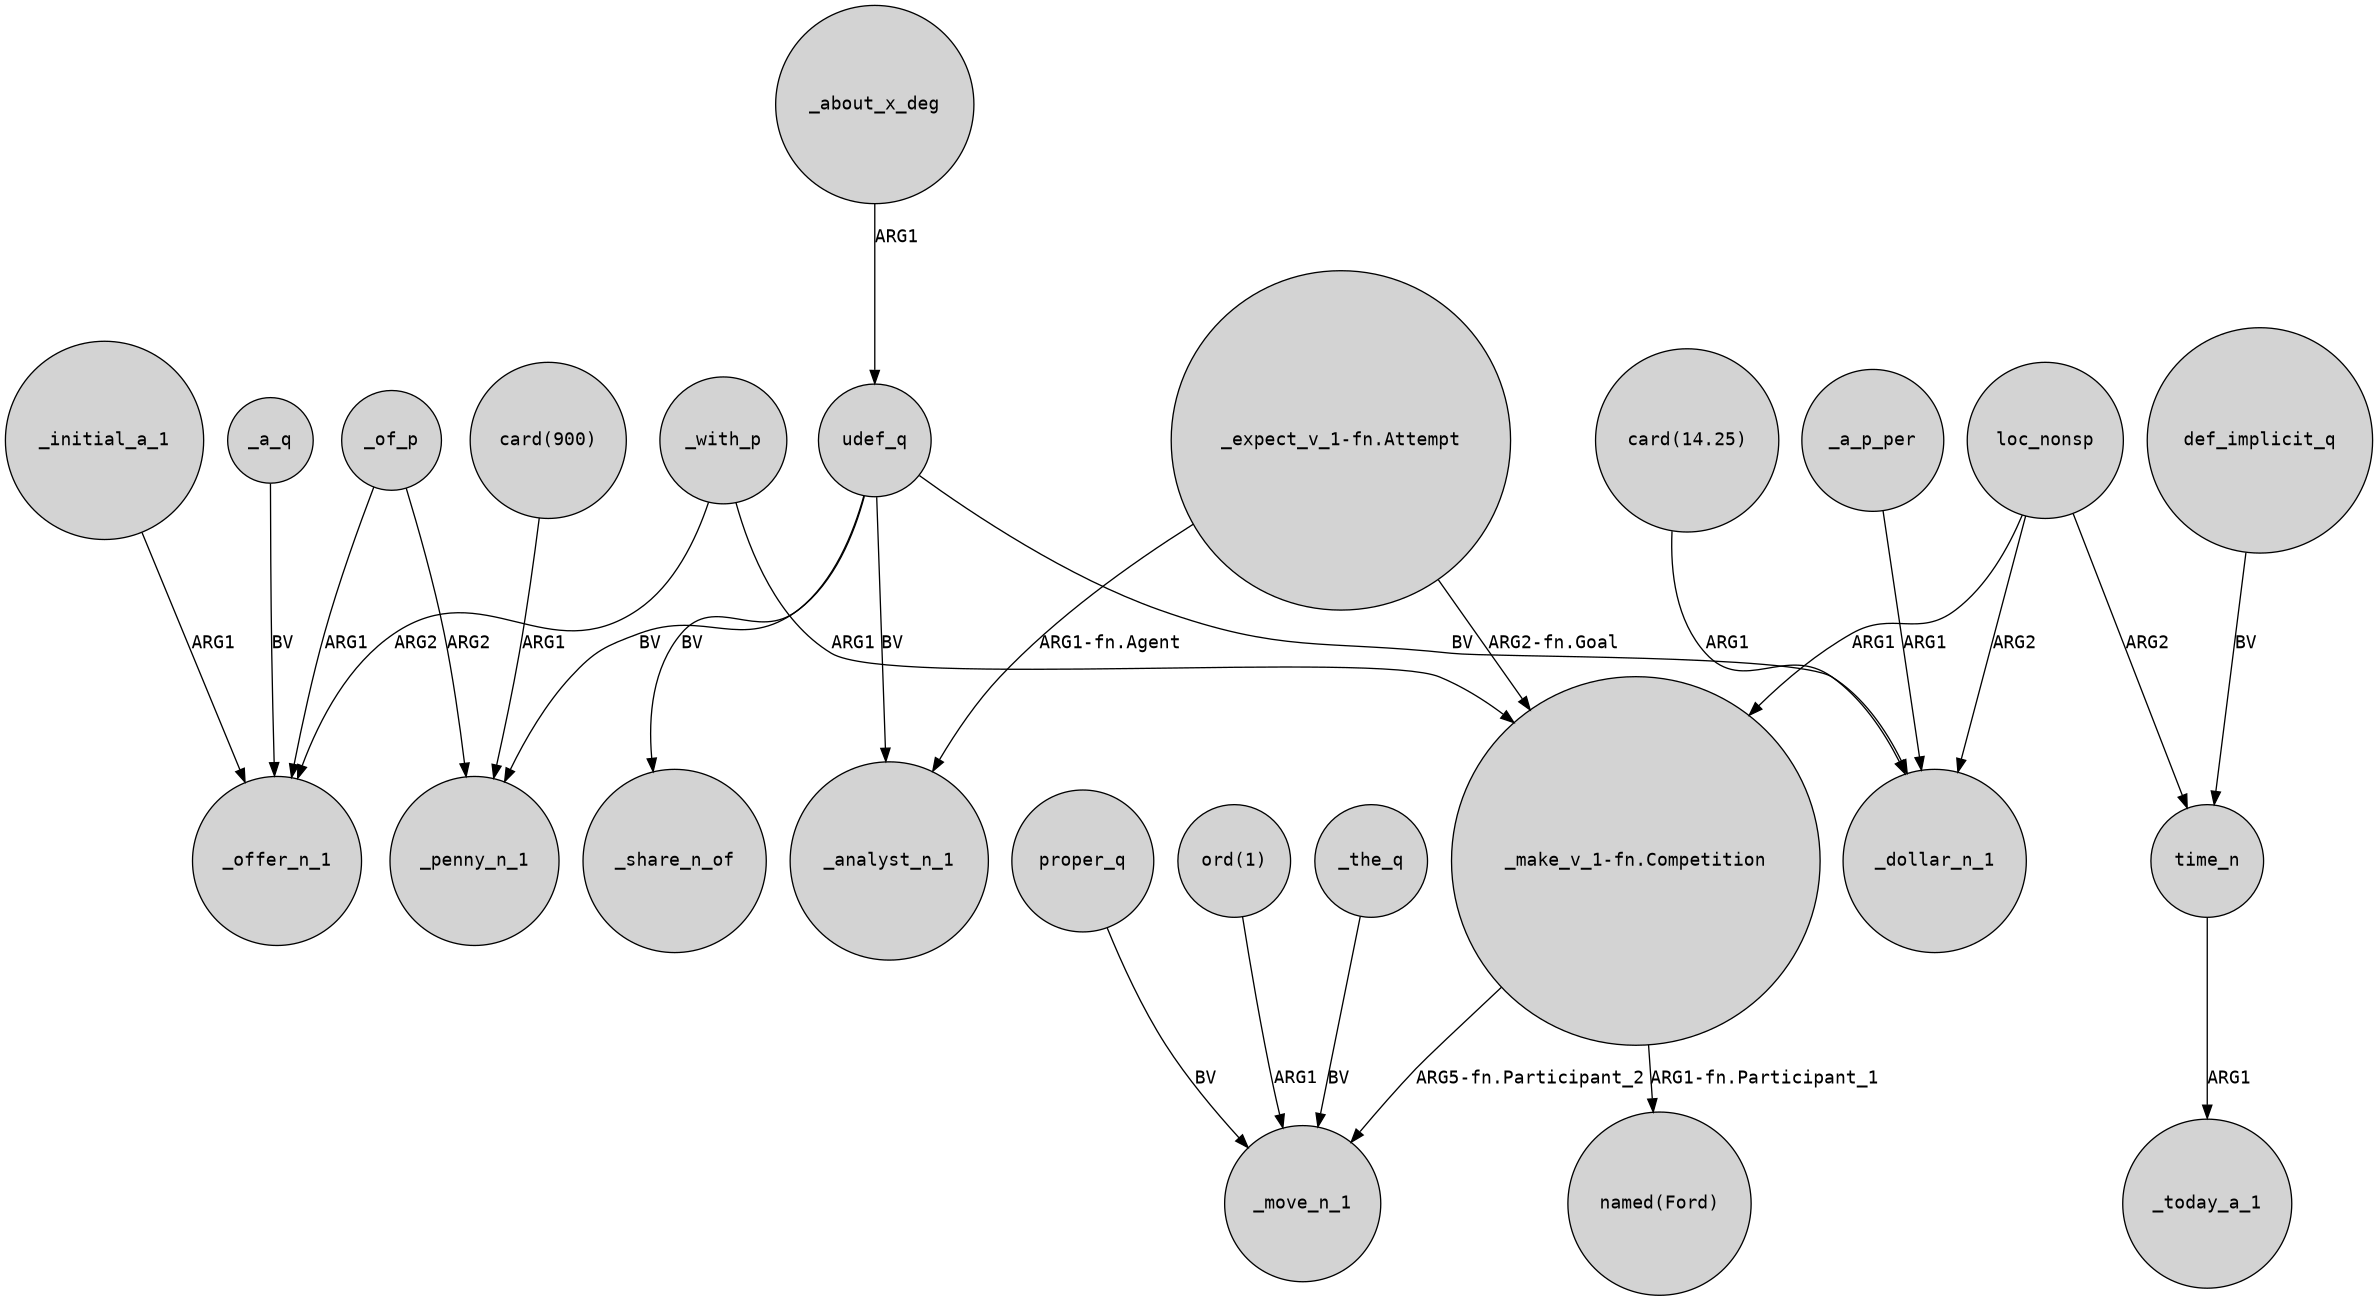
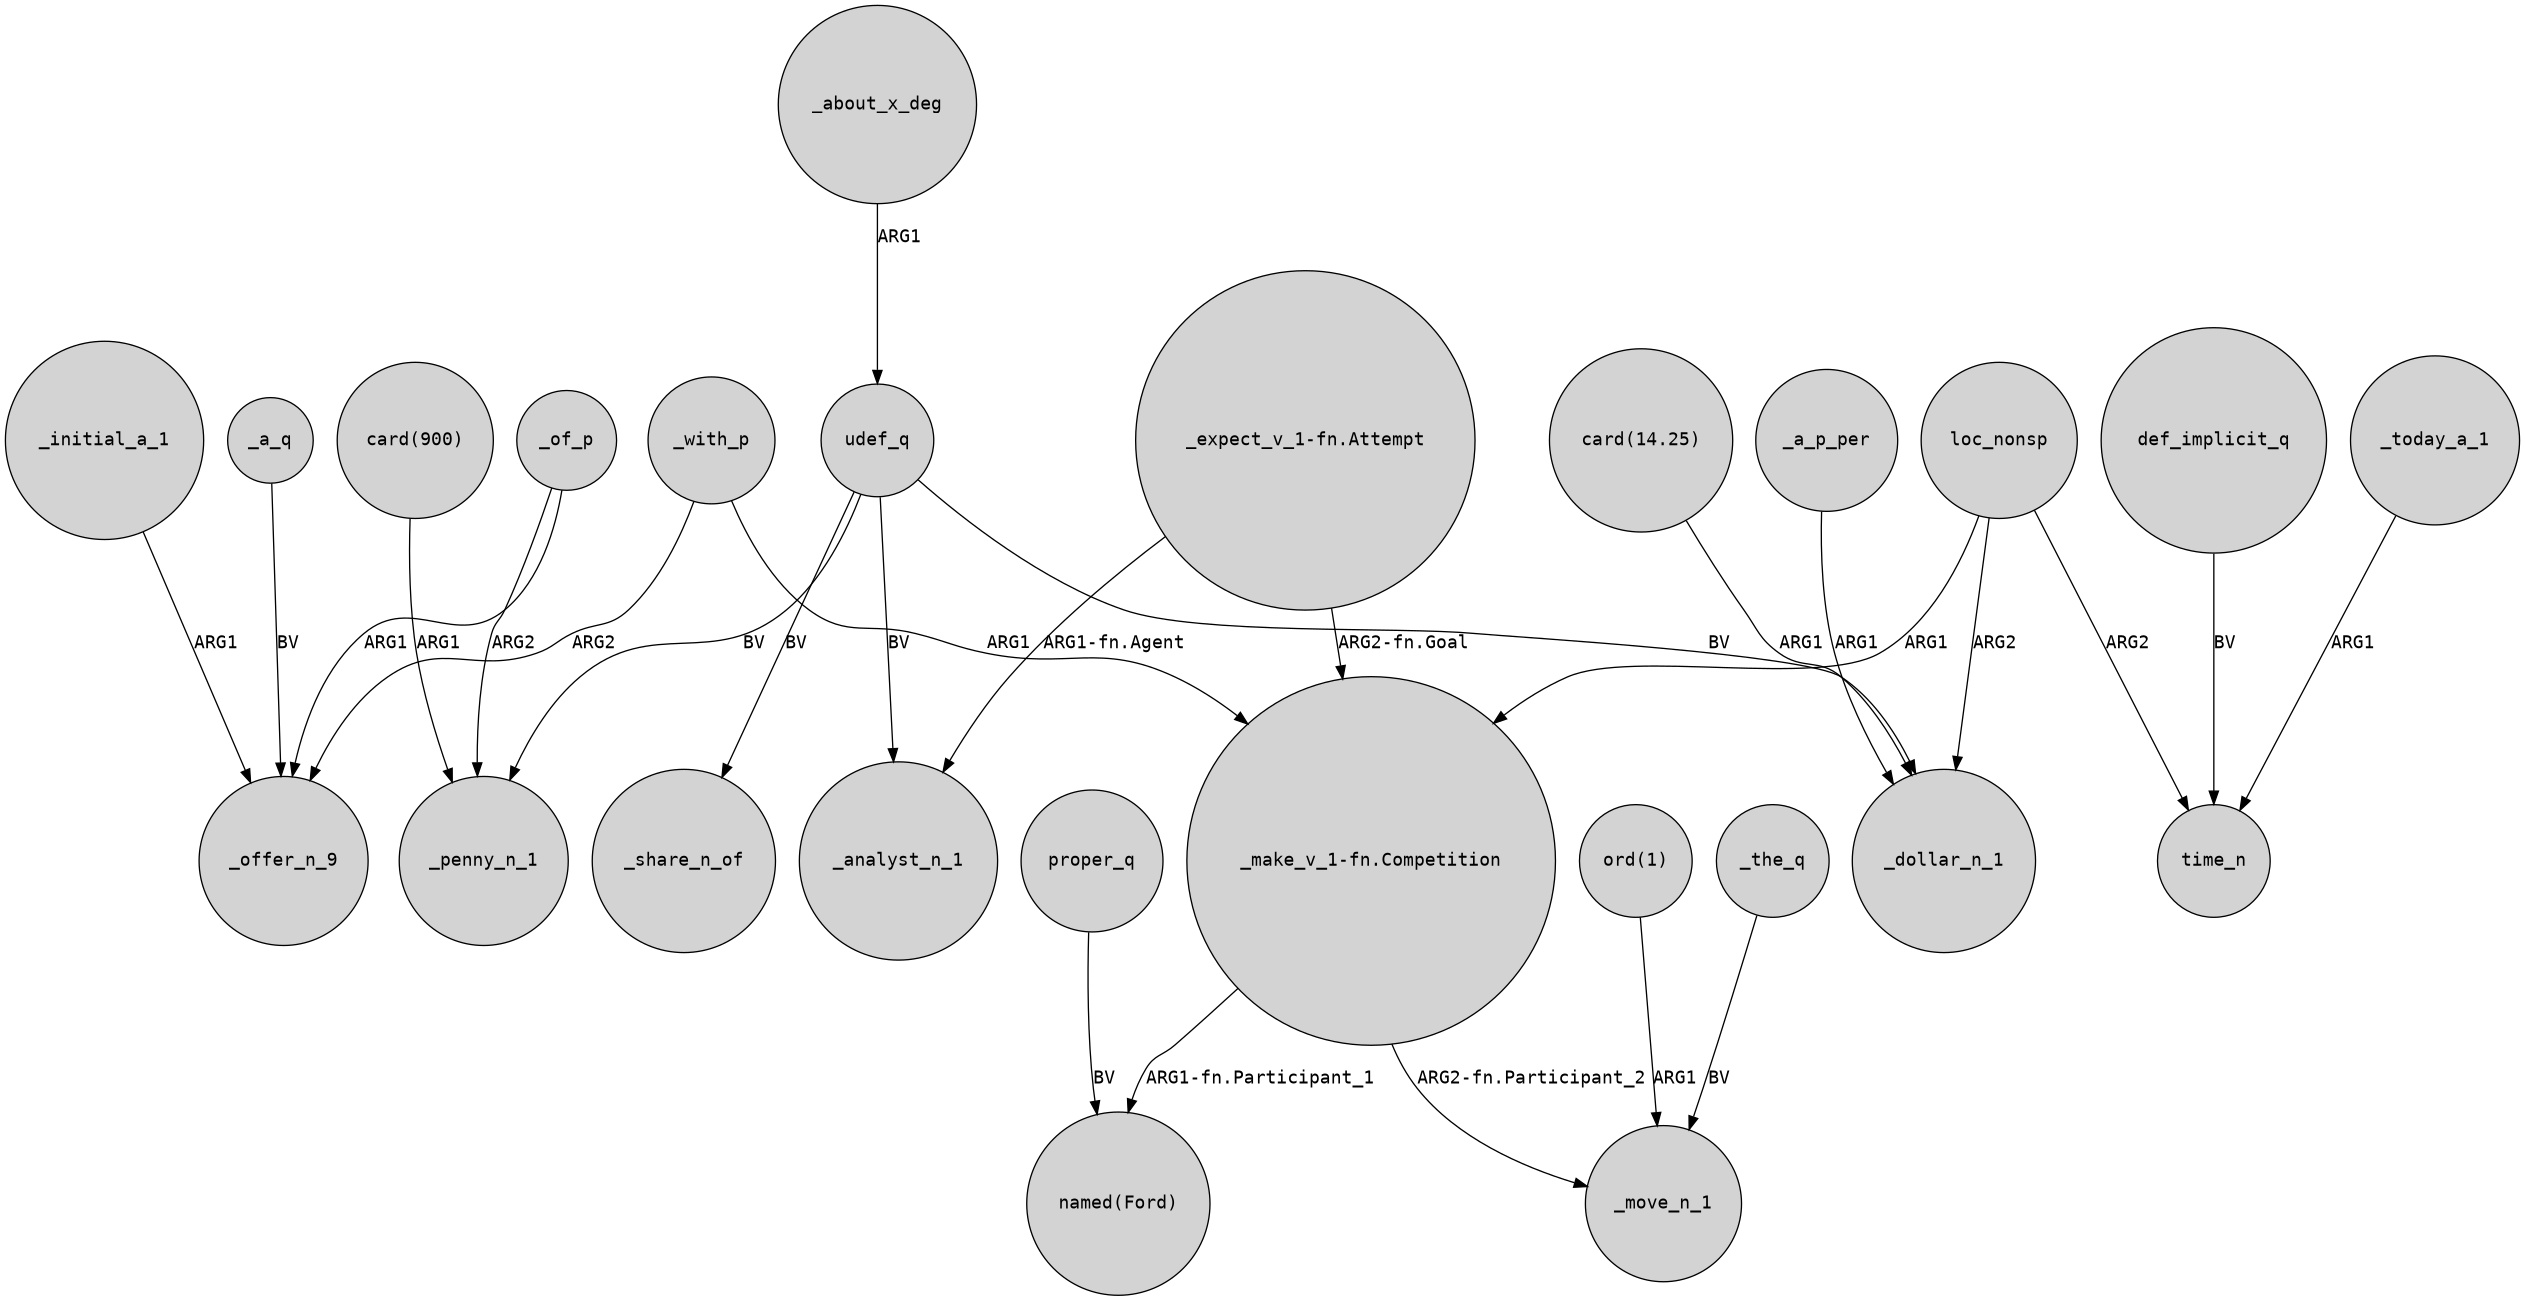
(277, 861) -> (284, 861)
(2207, 1011) -> (2321, 657)
(1163, 1040) -> (1089, 1017)
(1530, 1079) -> (1532, 1079)
